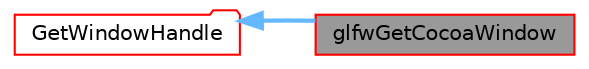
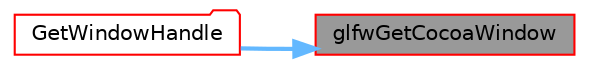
(289, 21) -> (268, 49)
